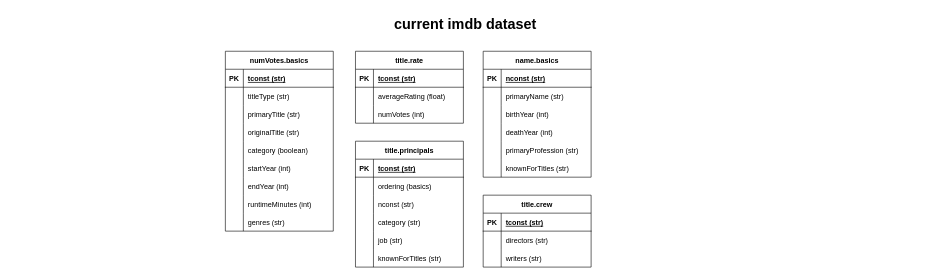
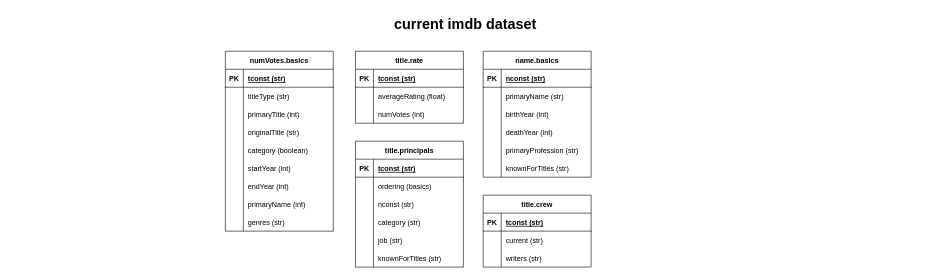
(280, 115) -> (279, 115)
(284, 205) -> (279, 205)
(534, 241) -> (531, 241)
